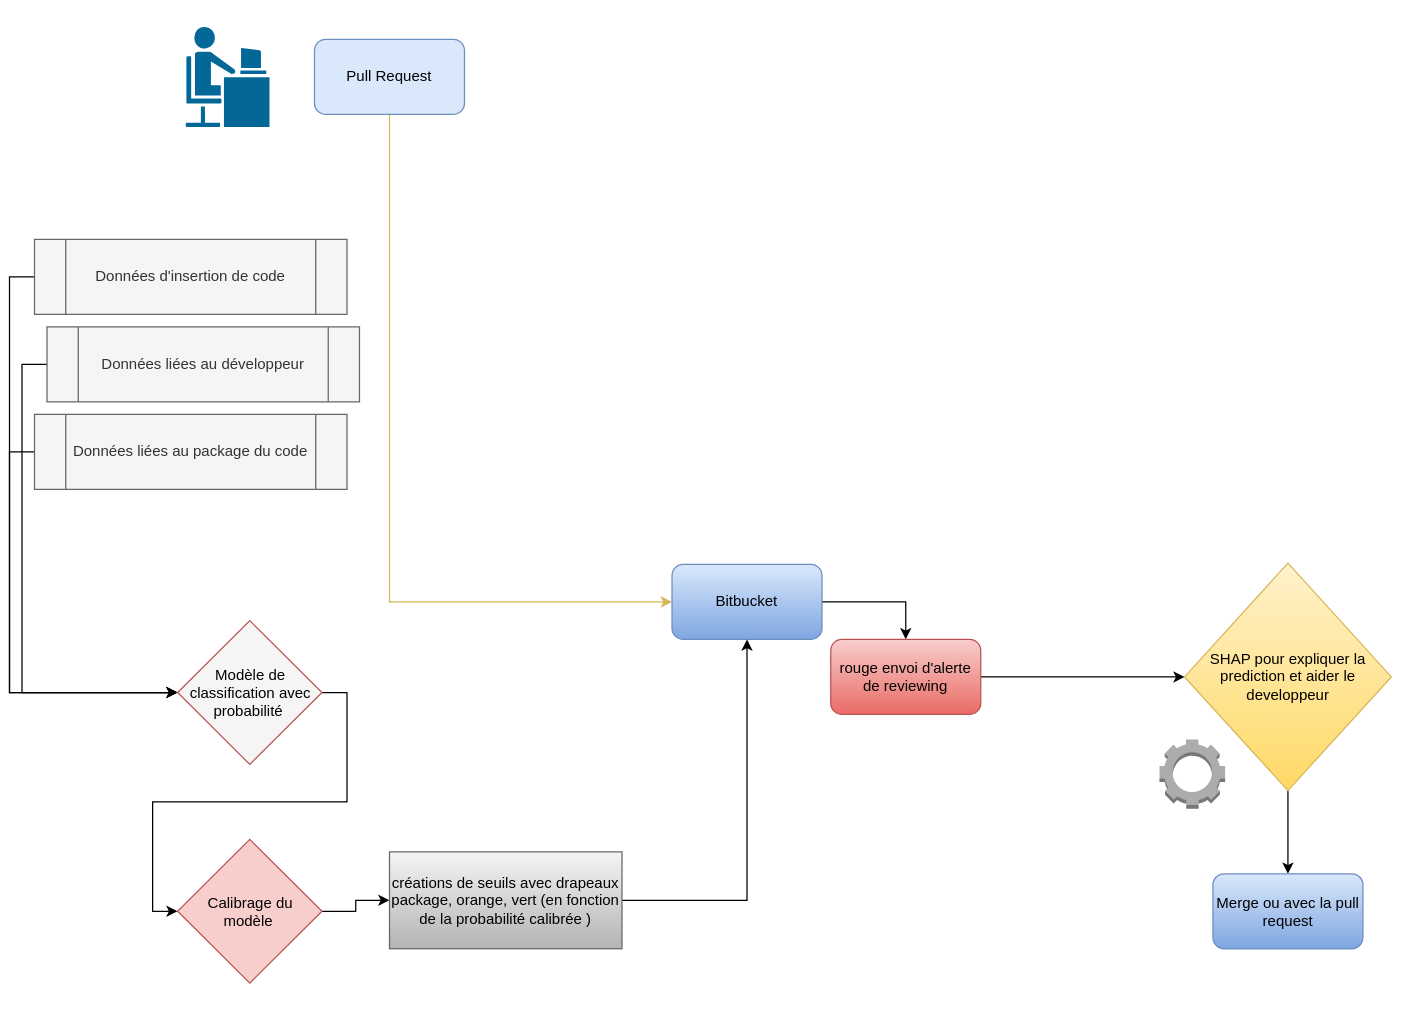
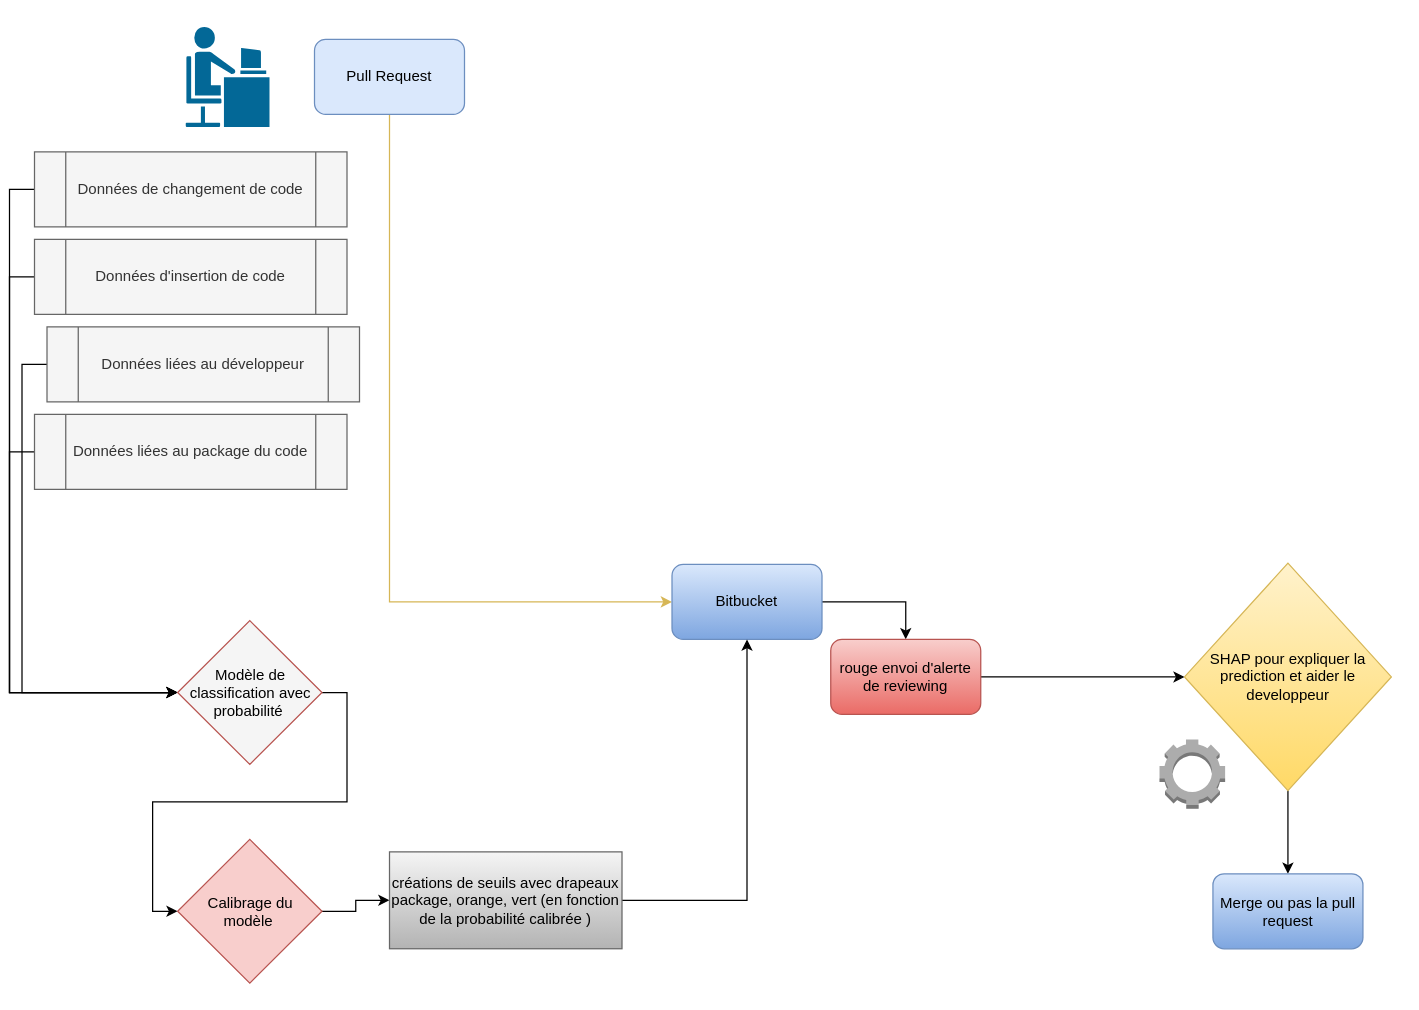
none -> (191, 189)
none -> (9, 218)
(1288, 912) -> (1288, 912)
